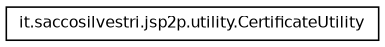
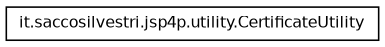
(192, 24) -> (192, 24)
